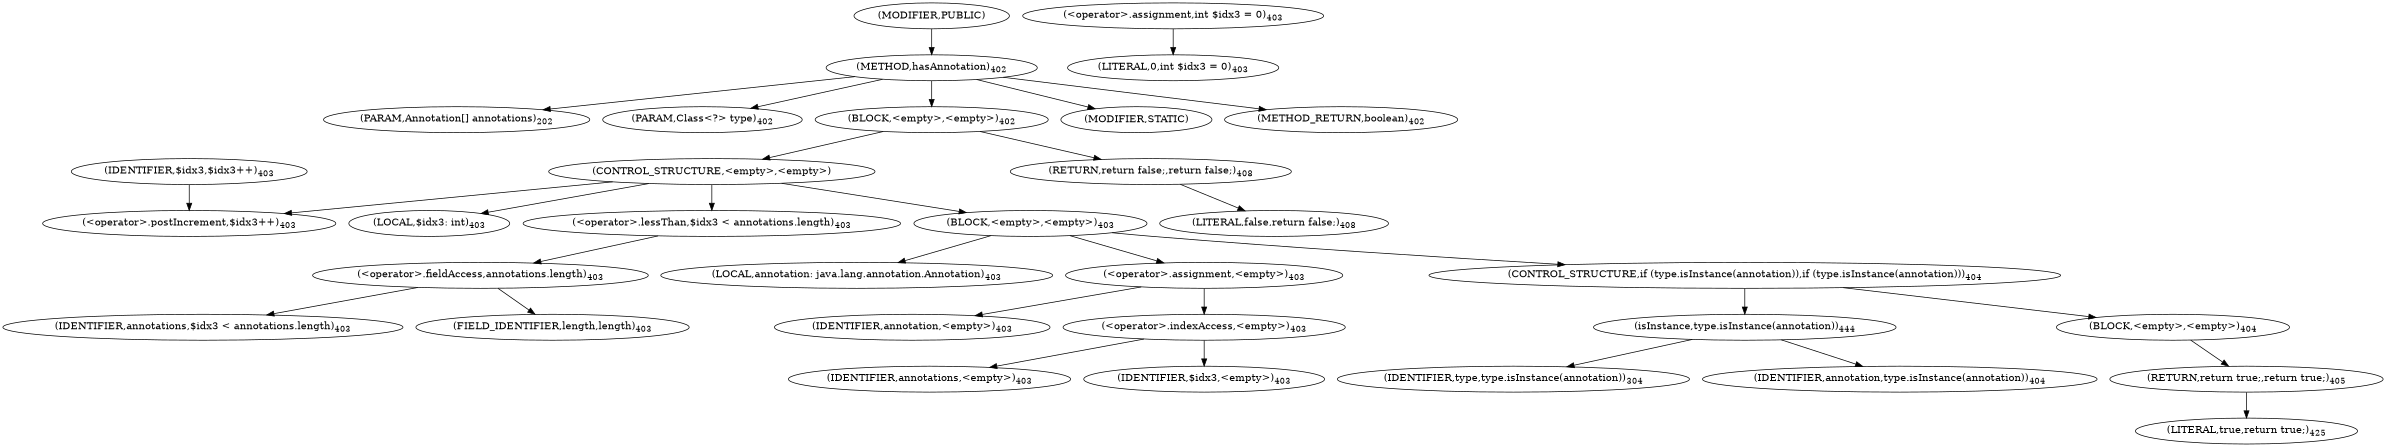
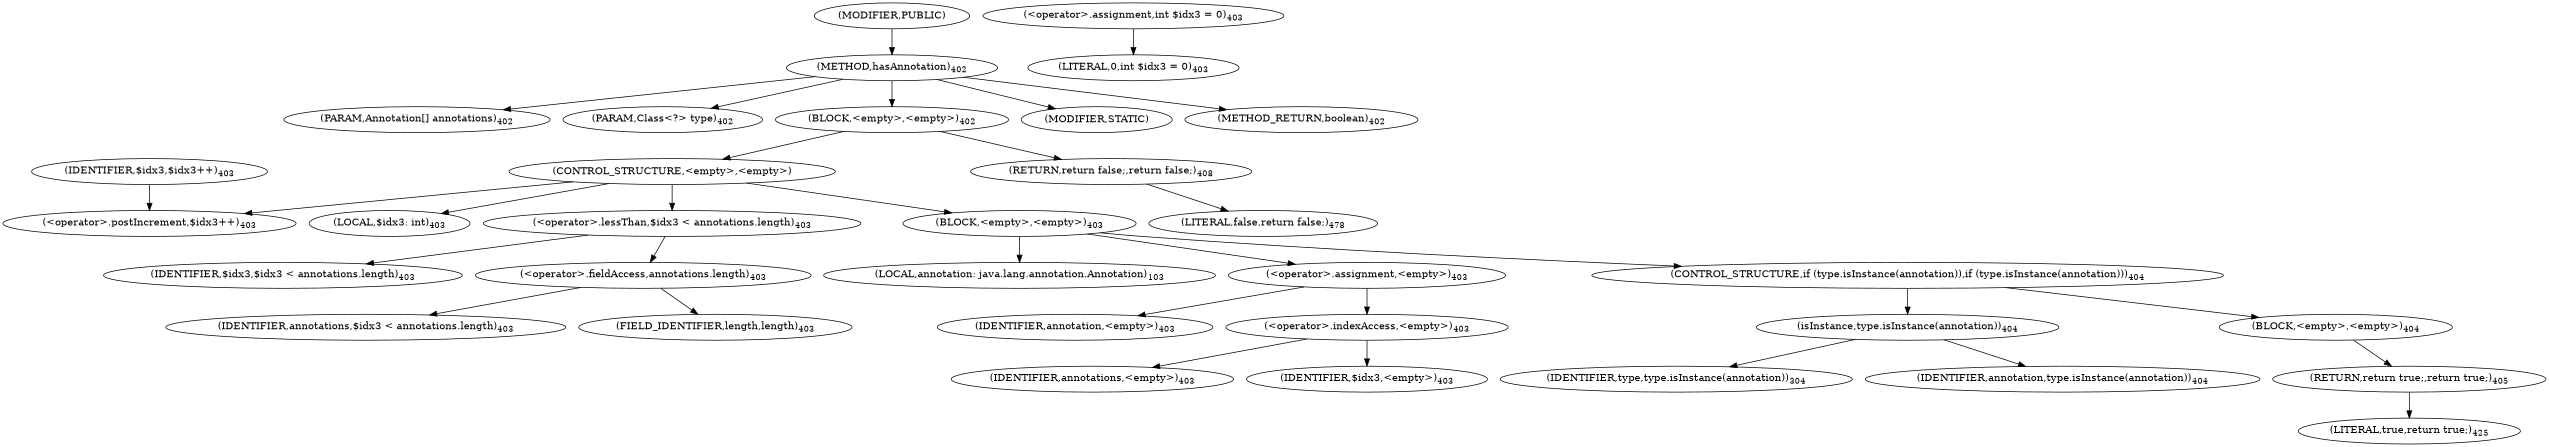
(545, 119) -> (505, 119)
(1348, 222) -> (1337, 222)
(993, 274) -> (1156, 274)
none -> (283, 275)
(1847, 326) -> (2010, 326)
